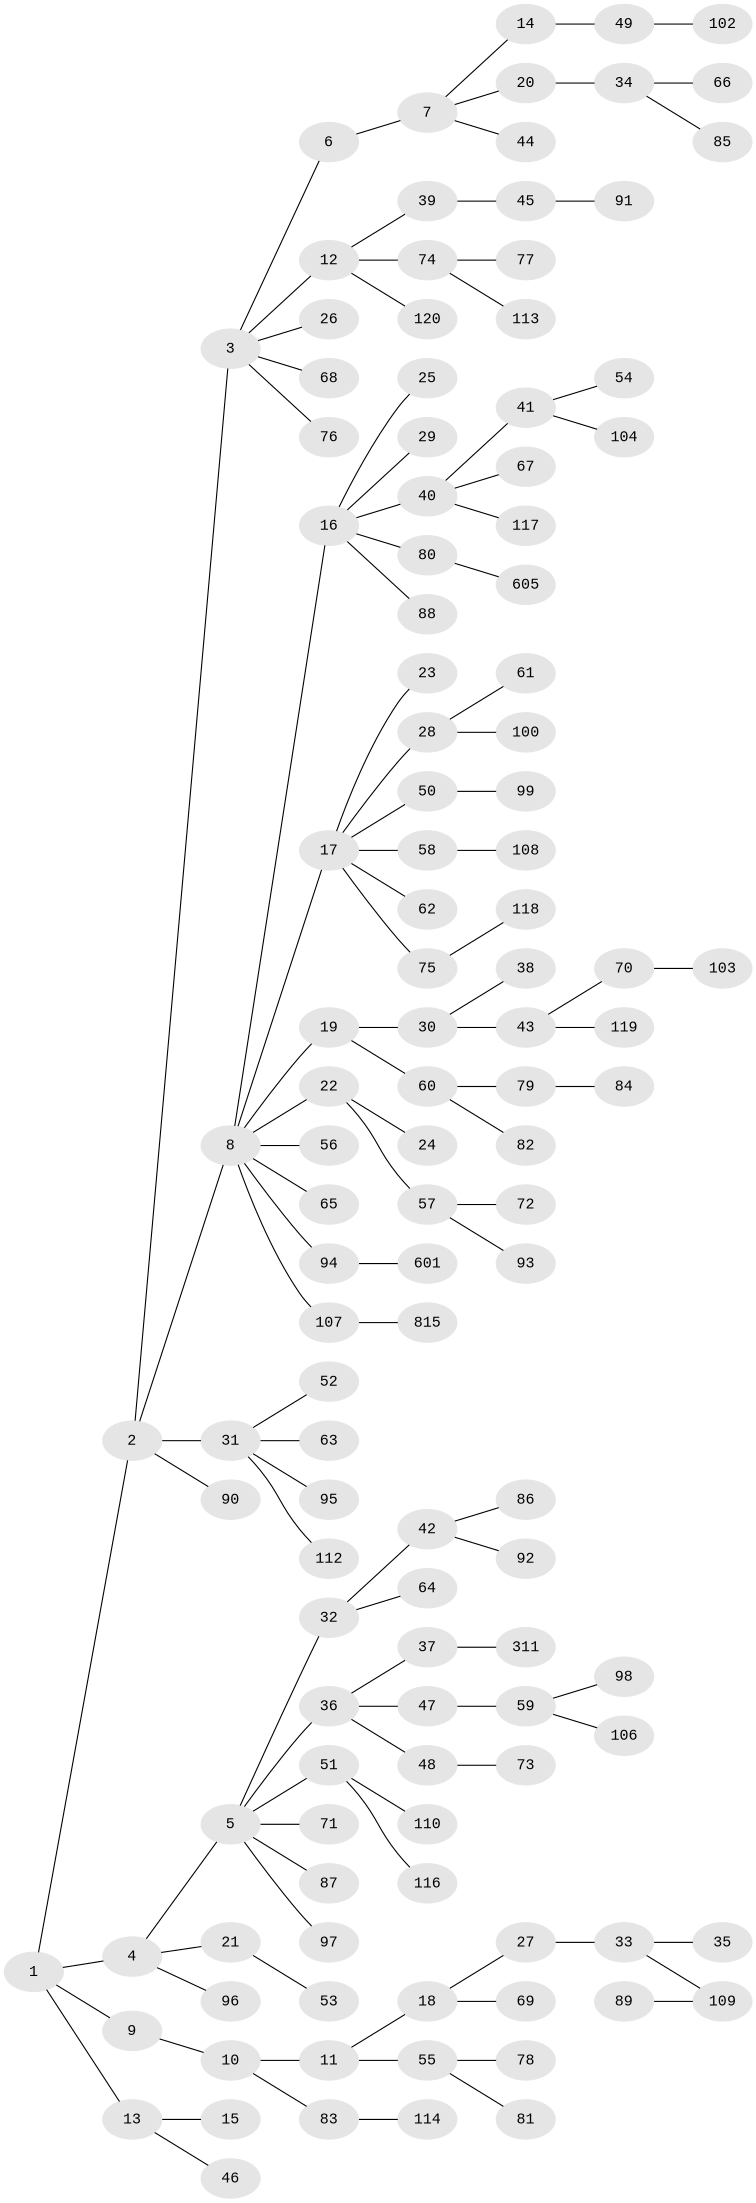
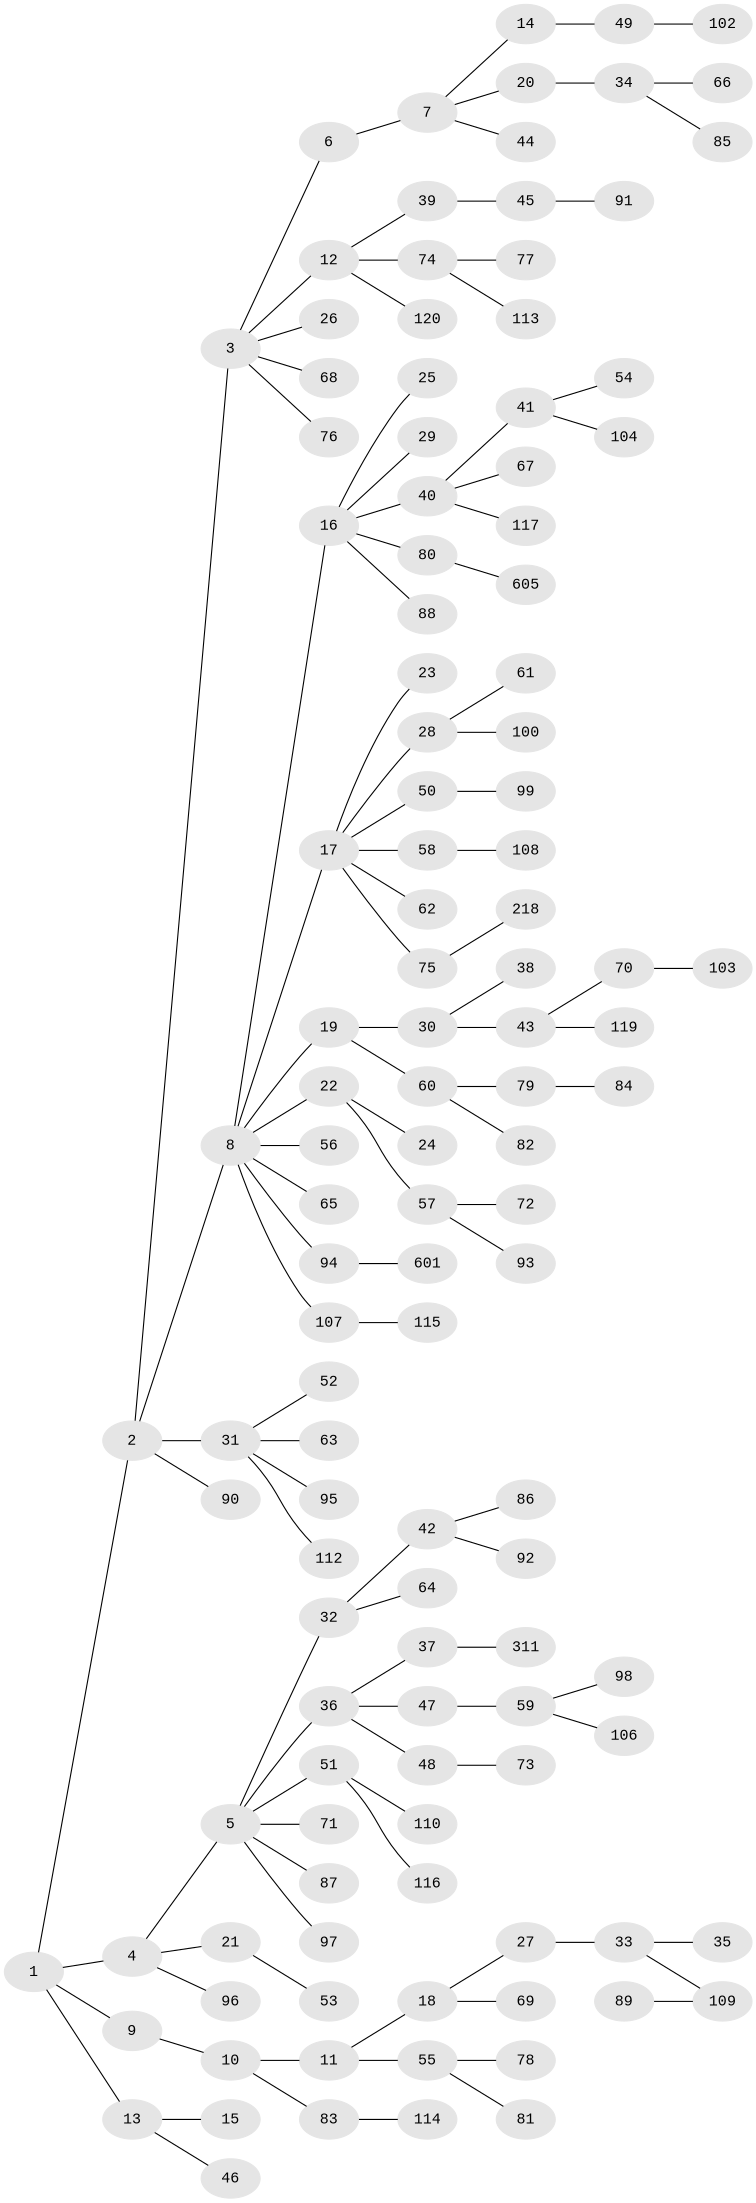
(526, 909) -> (526, 909)
(427, 1323) -> (427, 1323)
